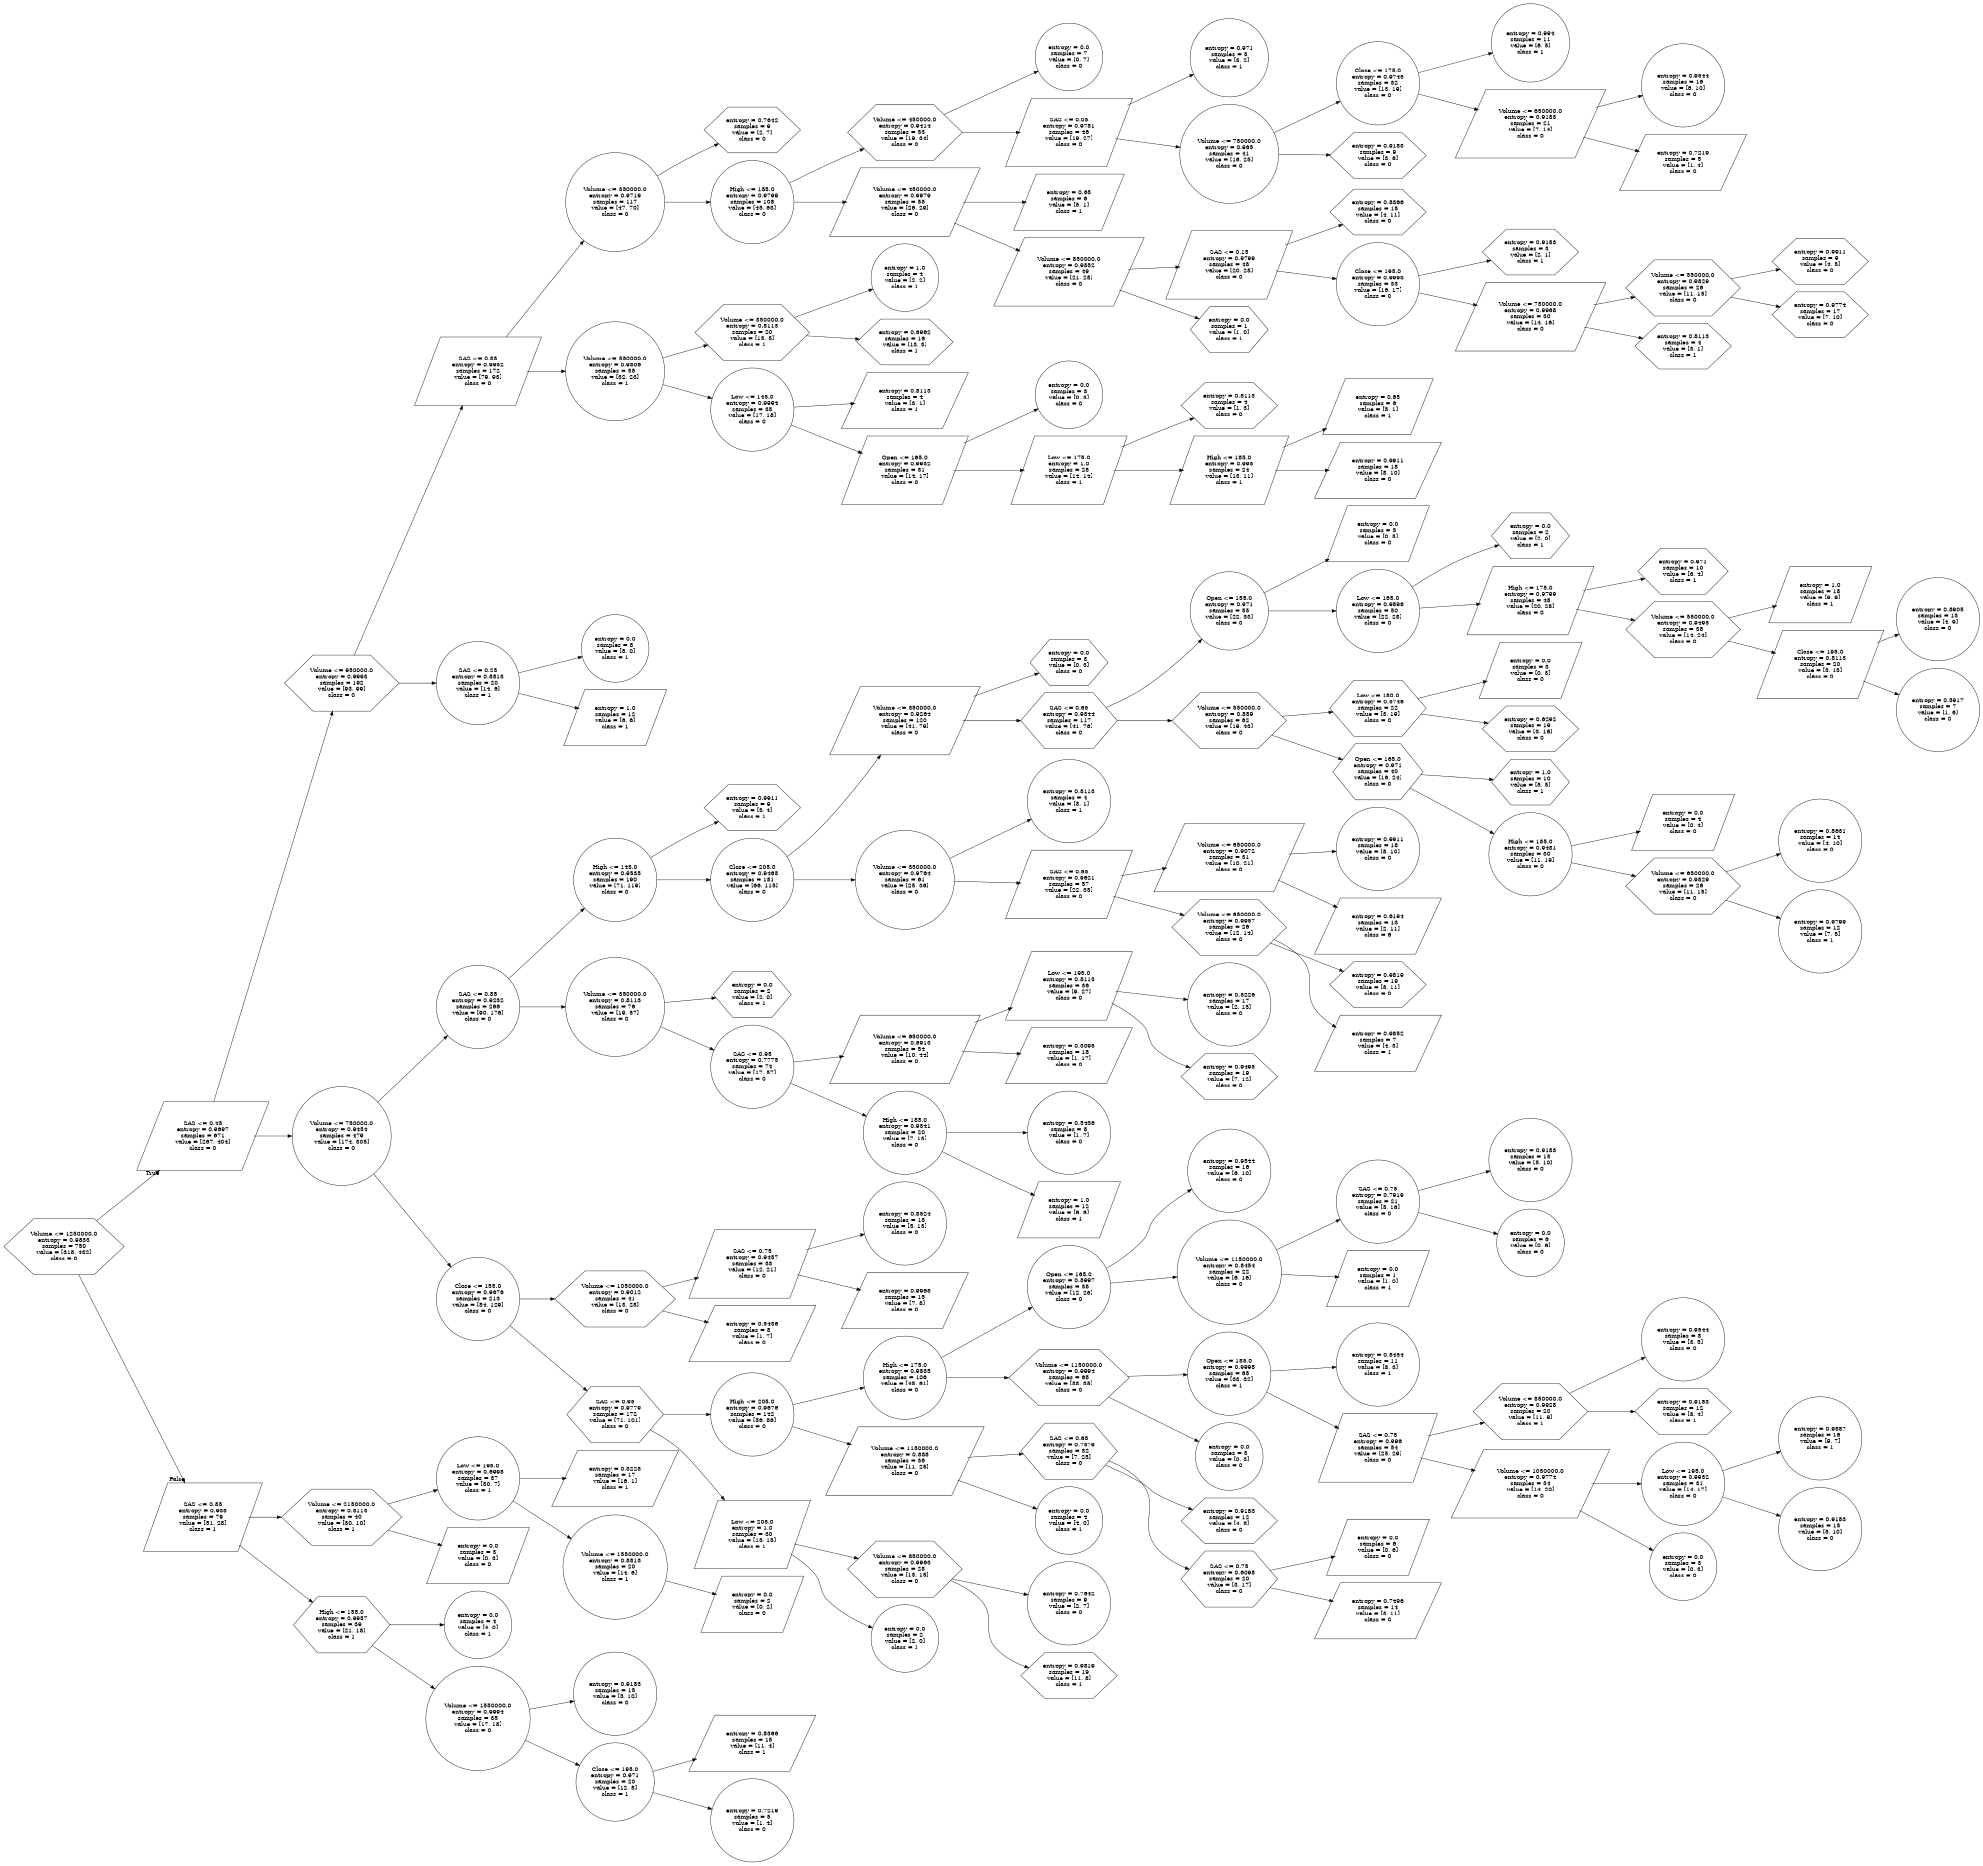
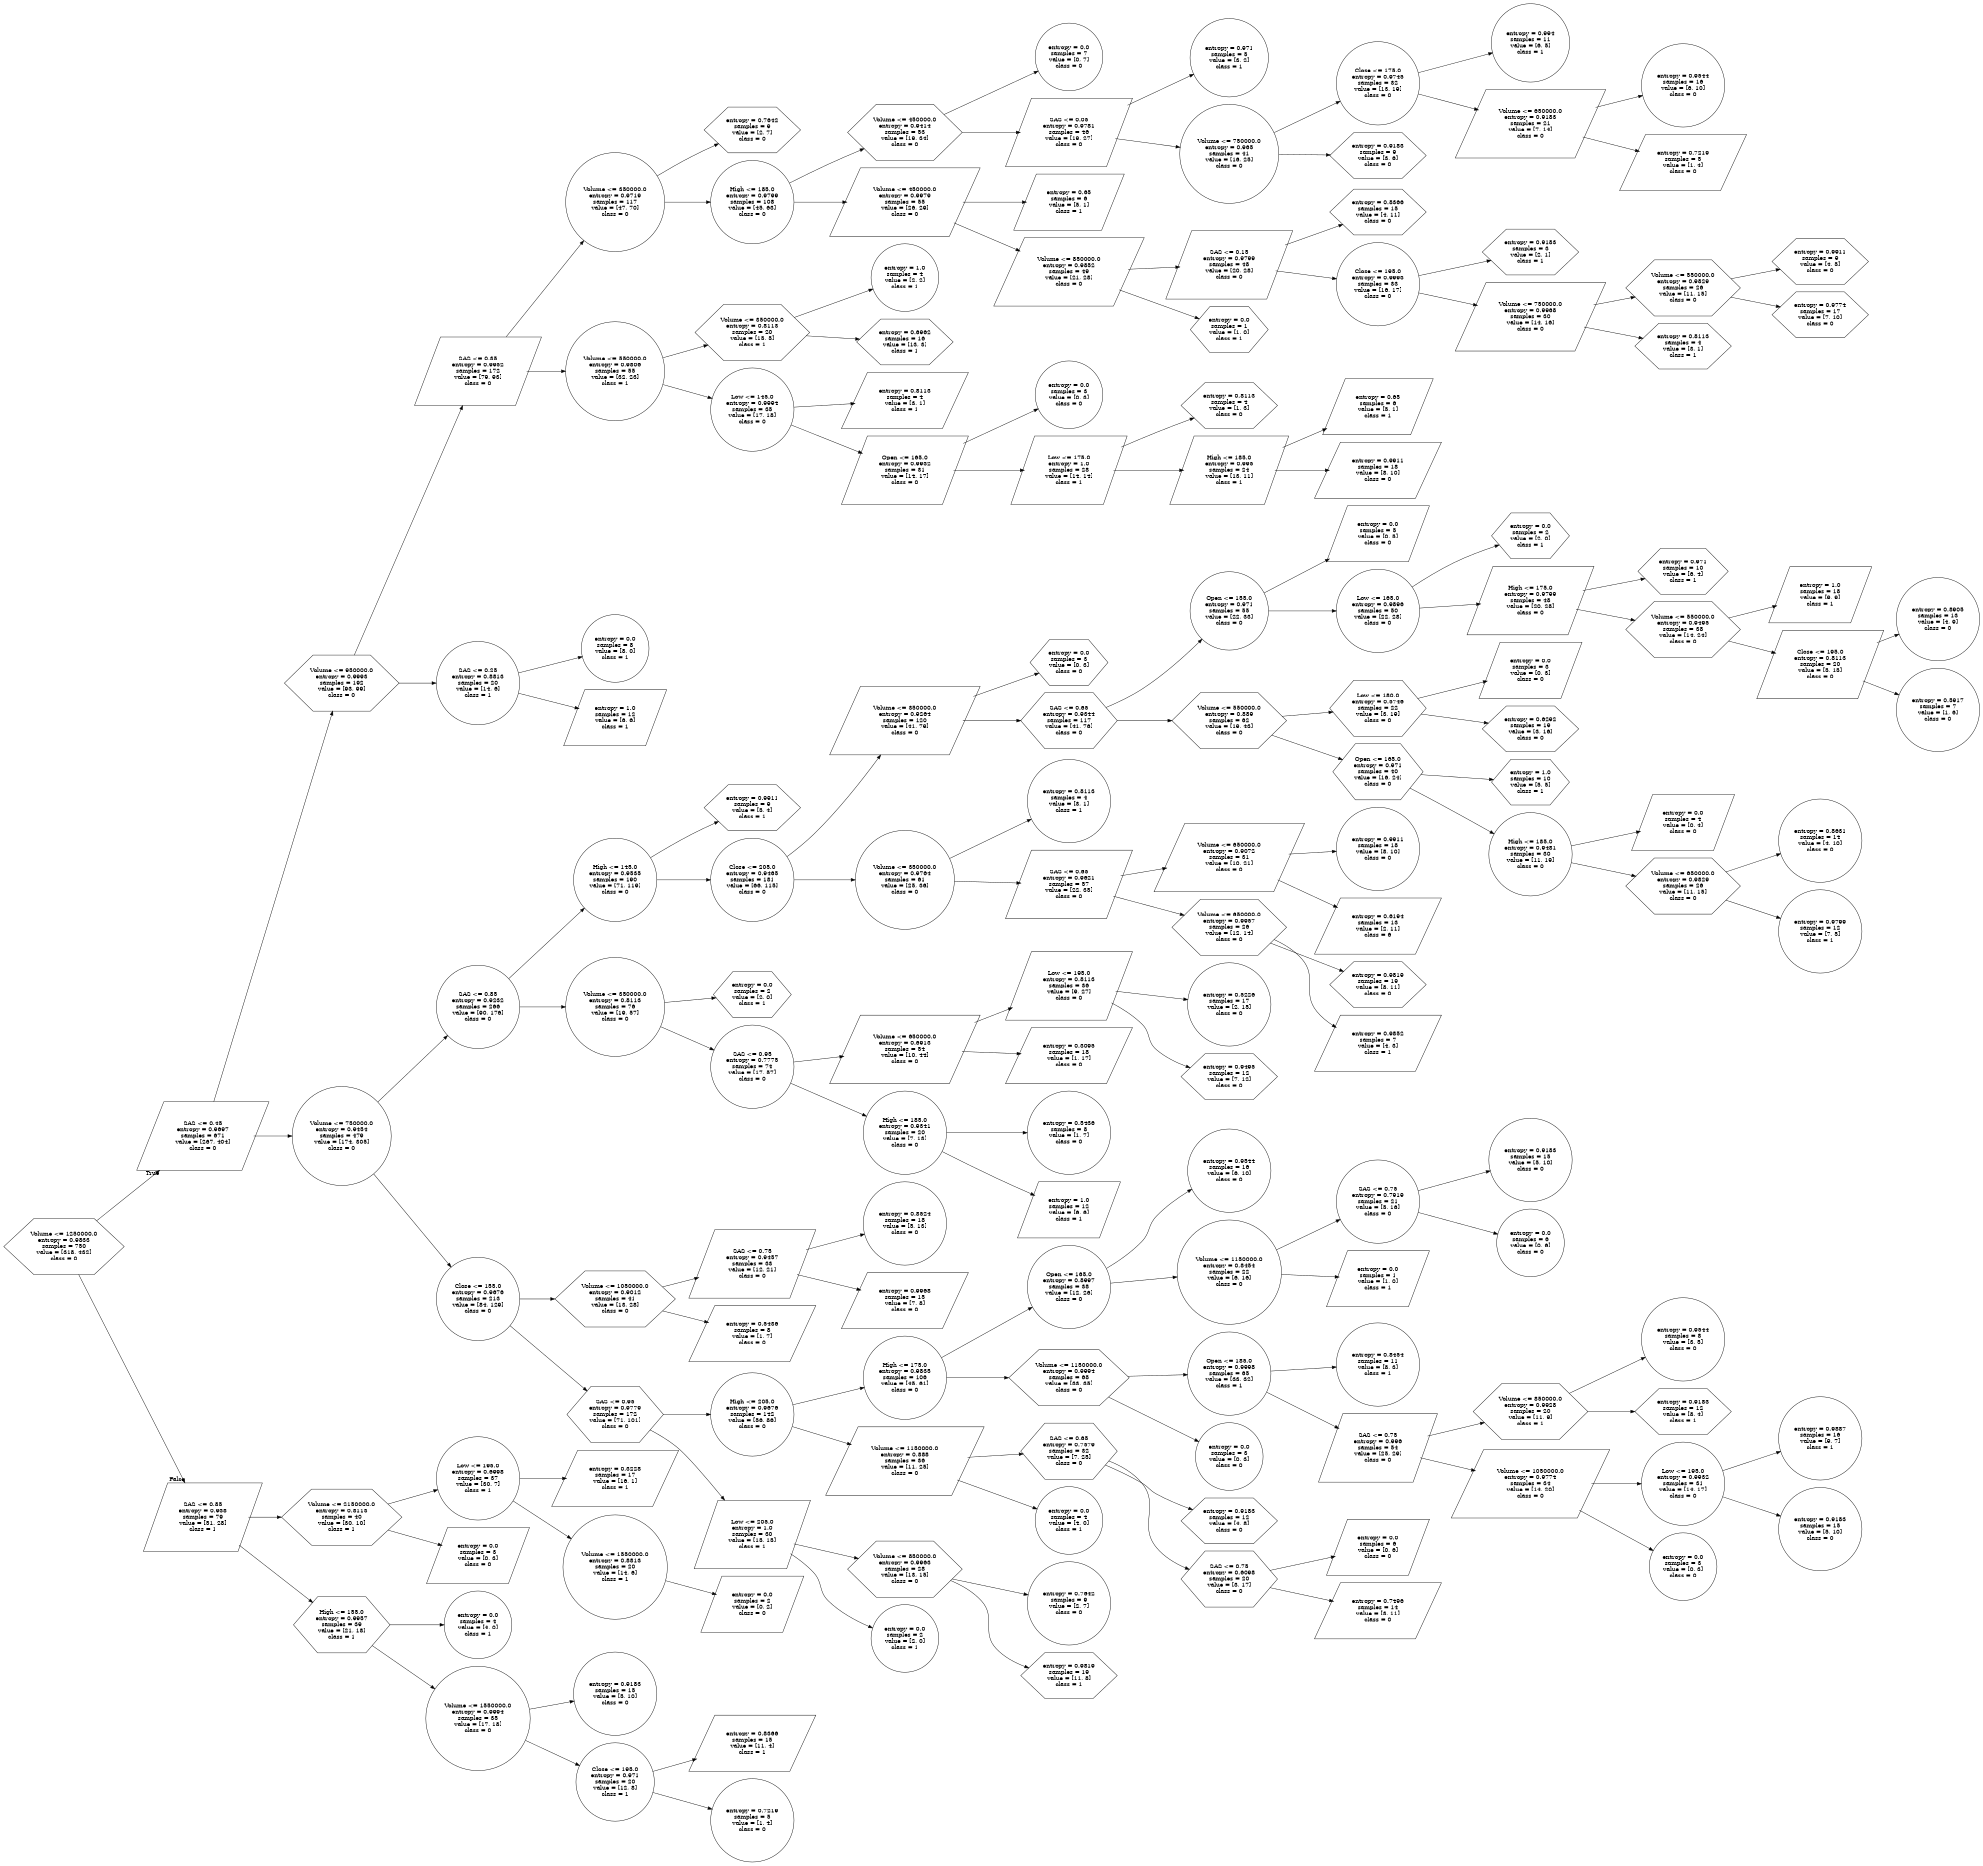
(1229, 1077) -> (1229, 1077)
